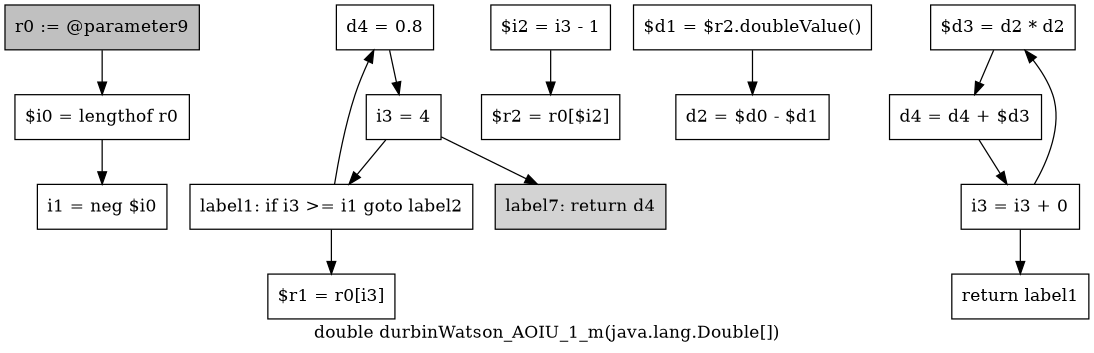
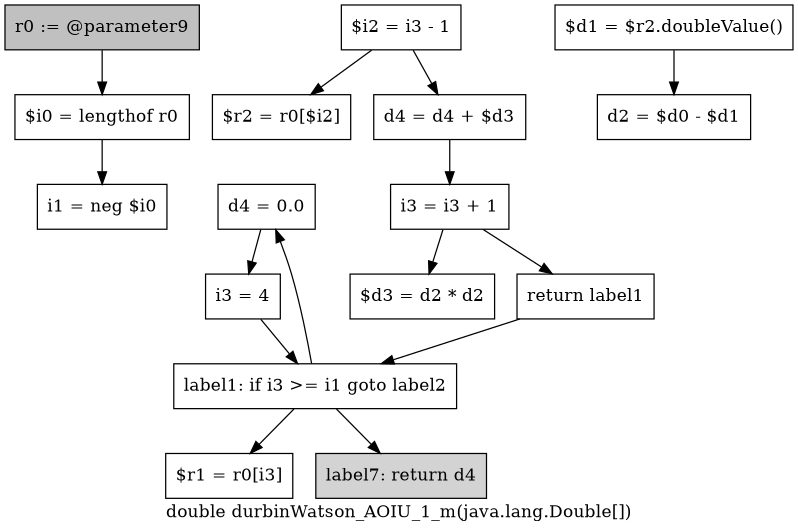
(385, 27) -> (267, 207)
(987, 66) -> (422, 67)
(484, 158) -> (354, 427)
(1020, 207) -> (450, 207)
none -> (457, 339)
